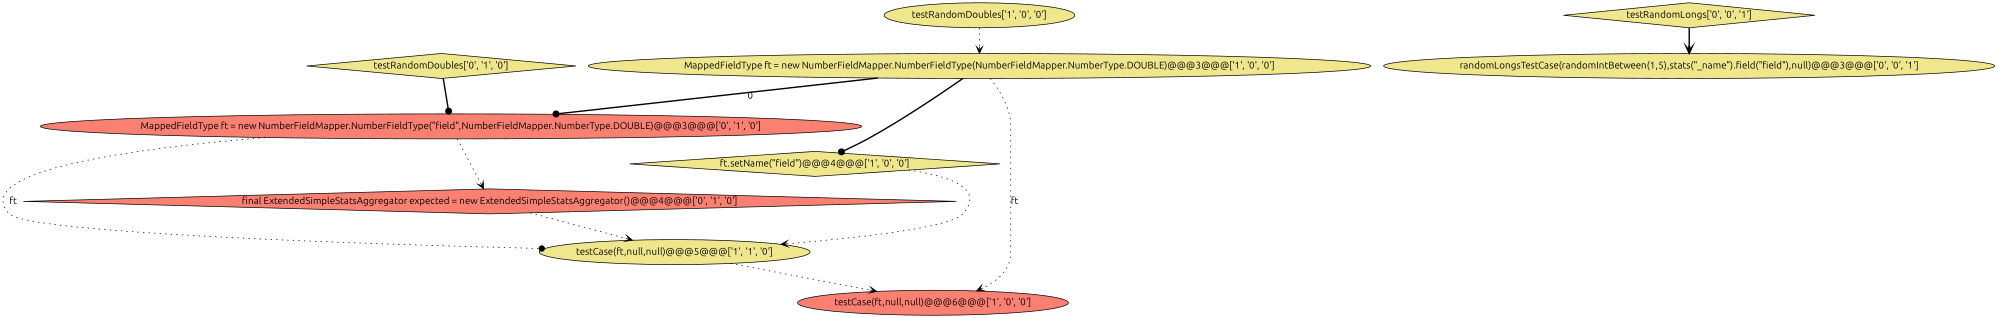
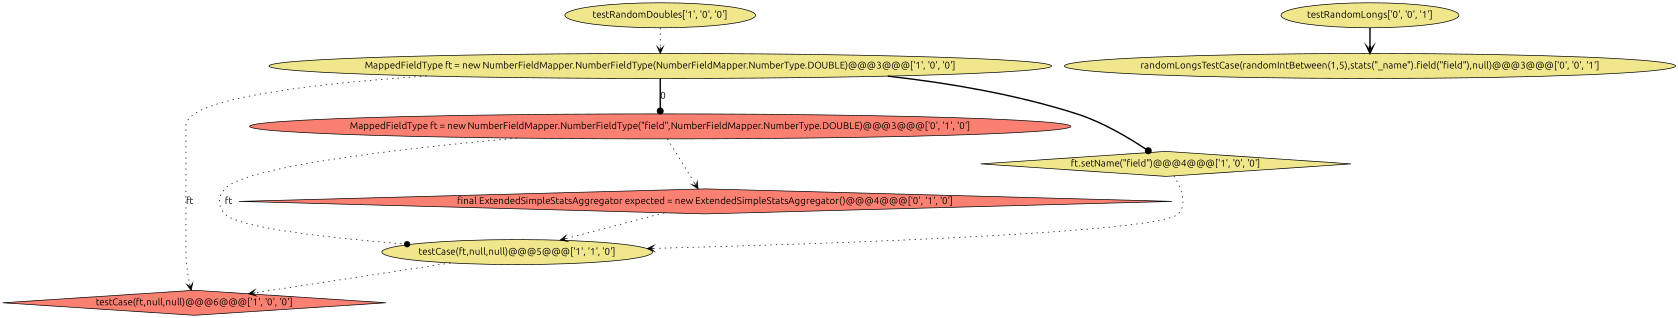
(1689, 15) -> (1370, 15)
(441, 66) -> none
(933, 303) -> (194, 303)
